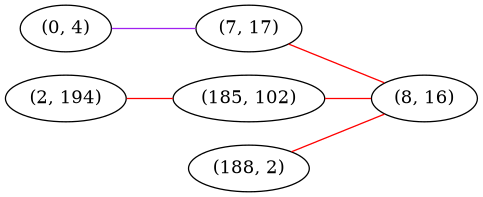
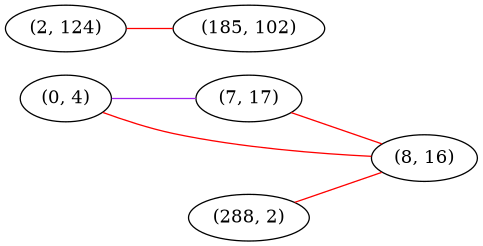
(66, 98) -> (66, 29)
(348, 98) -> (235, 144)
(249, 168) -> (249, 218)
